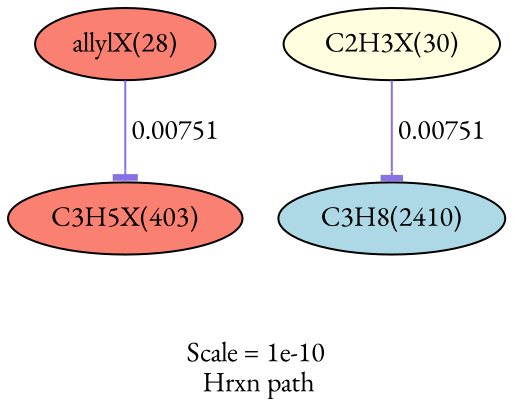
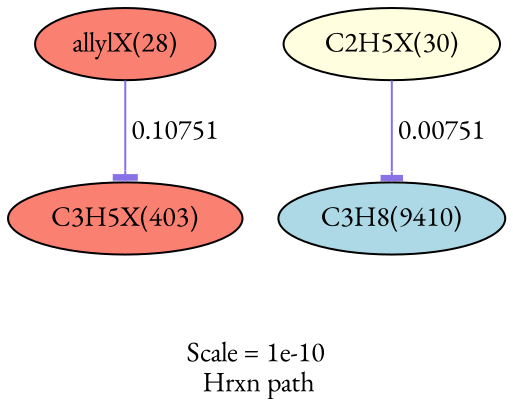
(392, 44) -> (392, 44)
(172, 131) -> (172, 131)
(392, 218) -> (392, 218)
